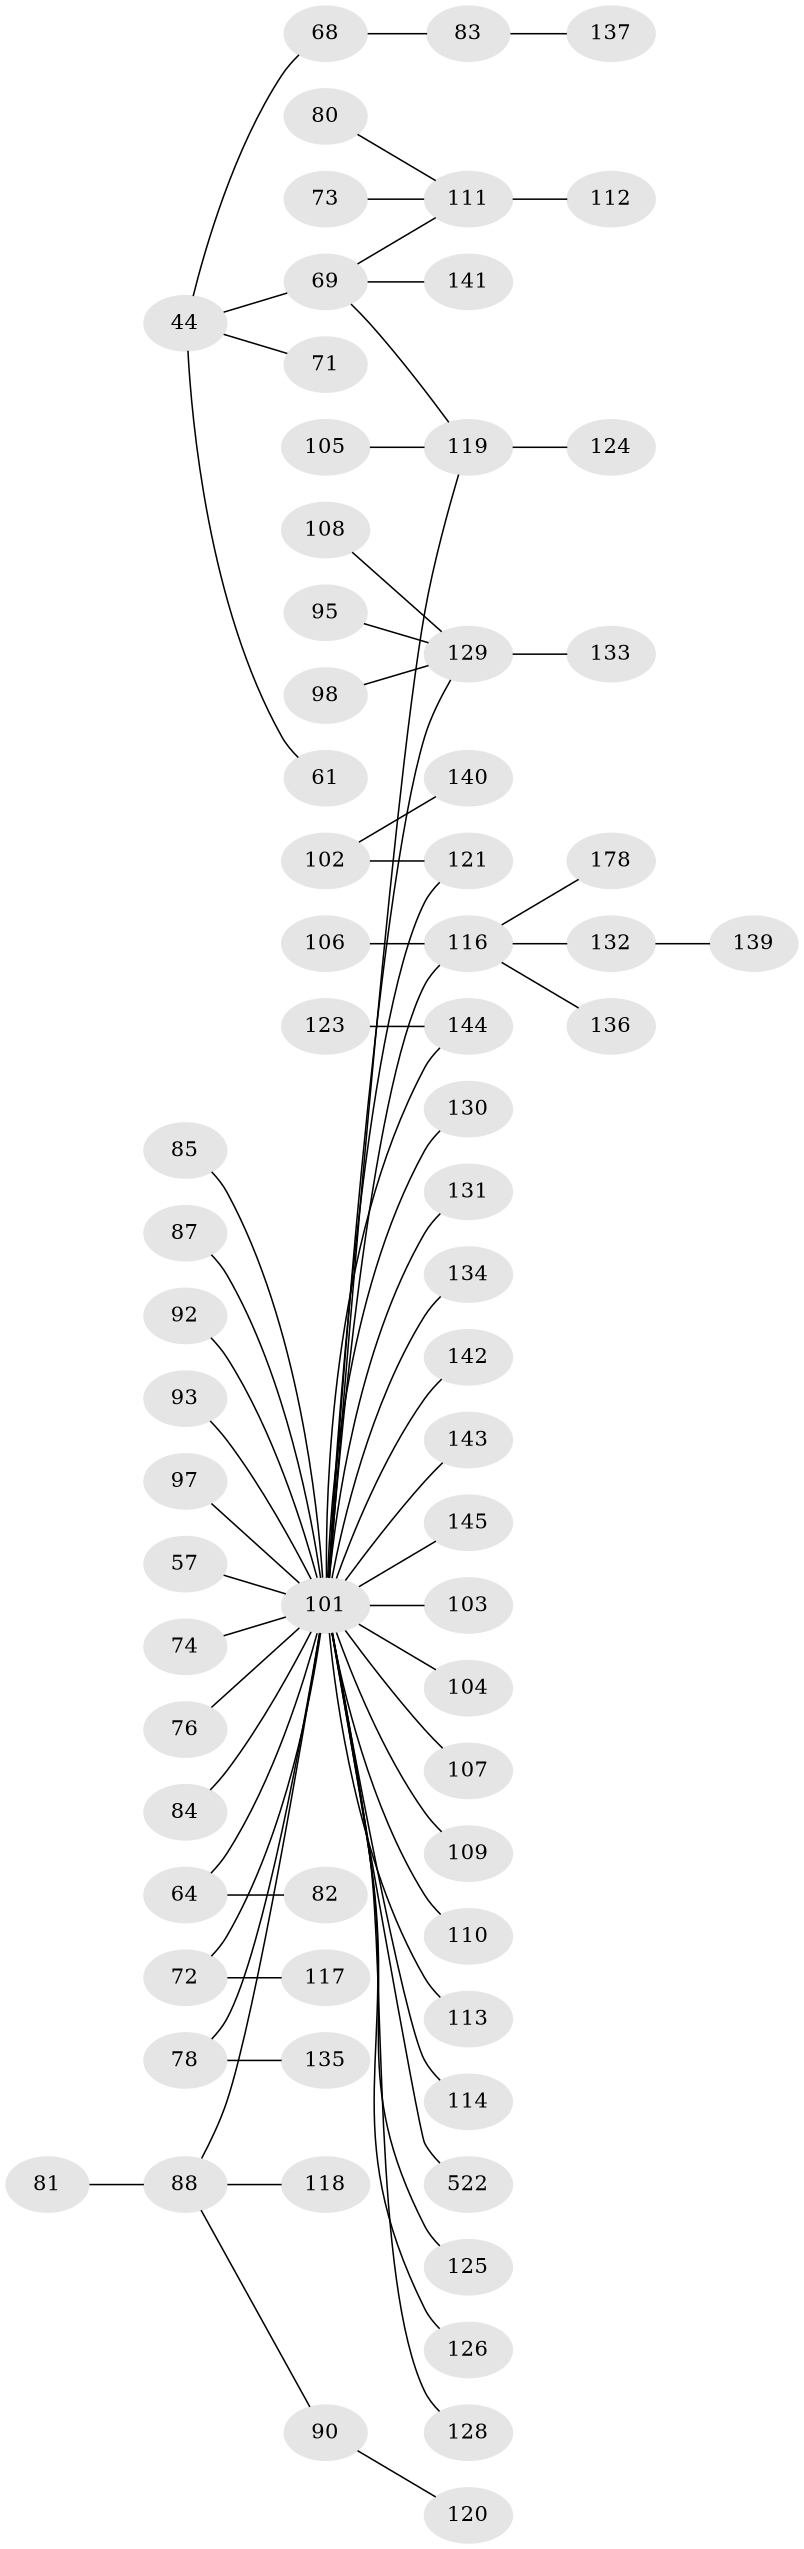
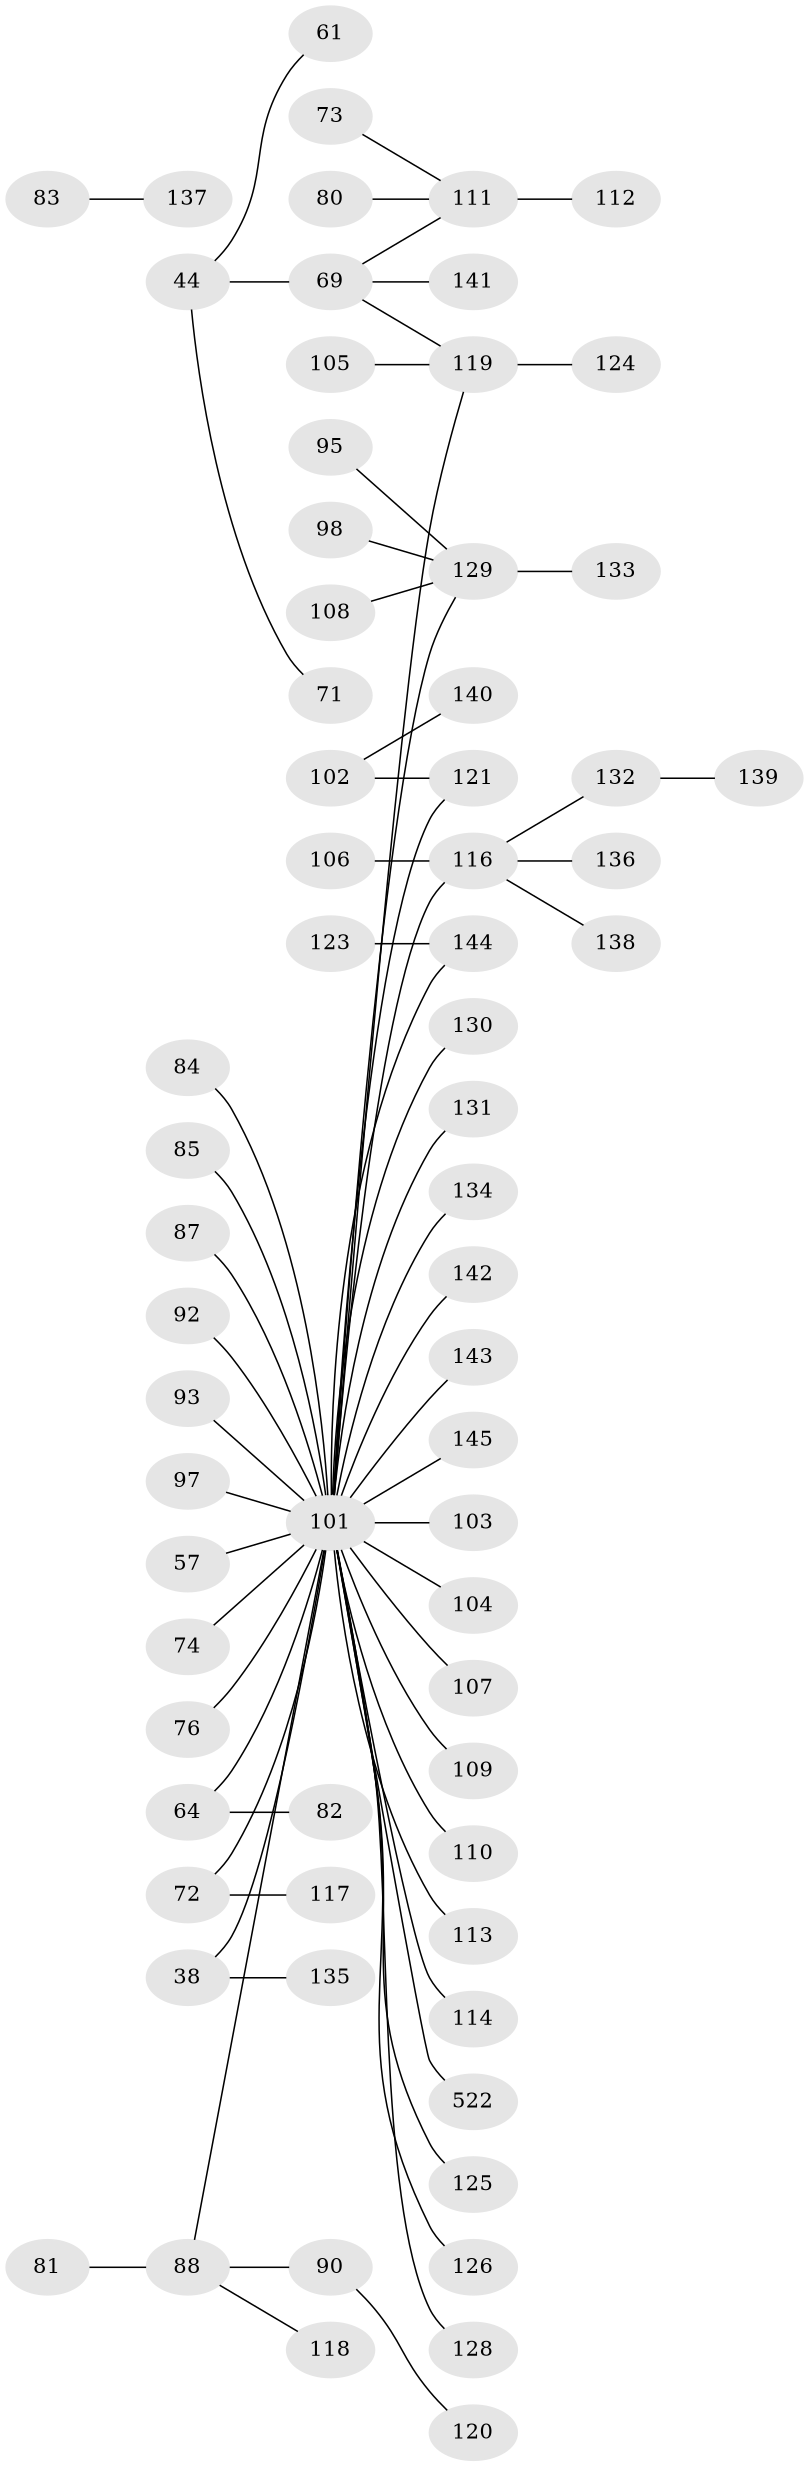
(326, 34) -> none
(611, 861) -> (616, 944)
(185, 2060) -> (188, 1978)
